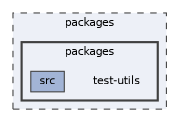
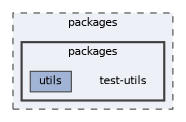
(48, 82) -> (51, 82)
